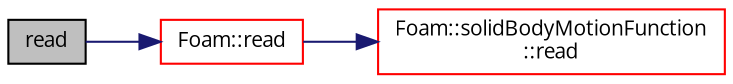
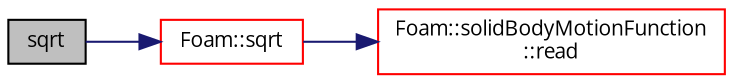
(47, 42) -> (47, 42)
(232, 42) -> (232, 42)
